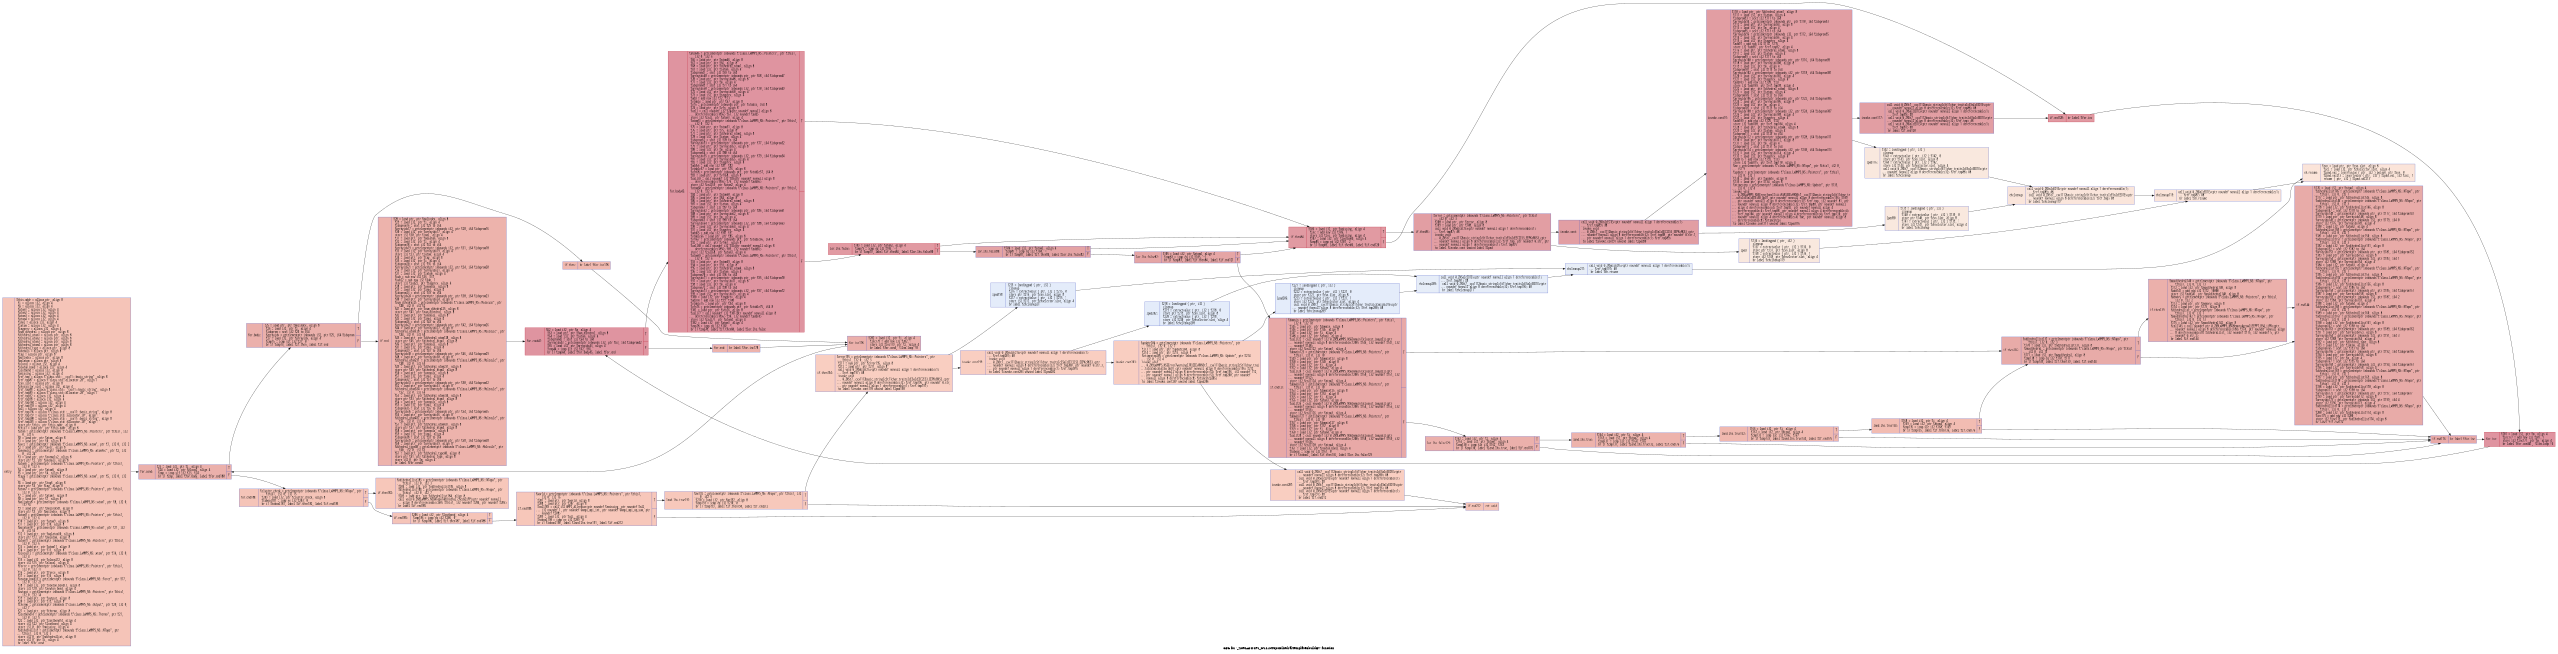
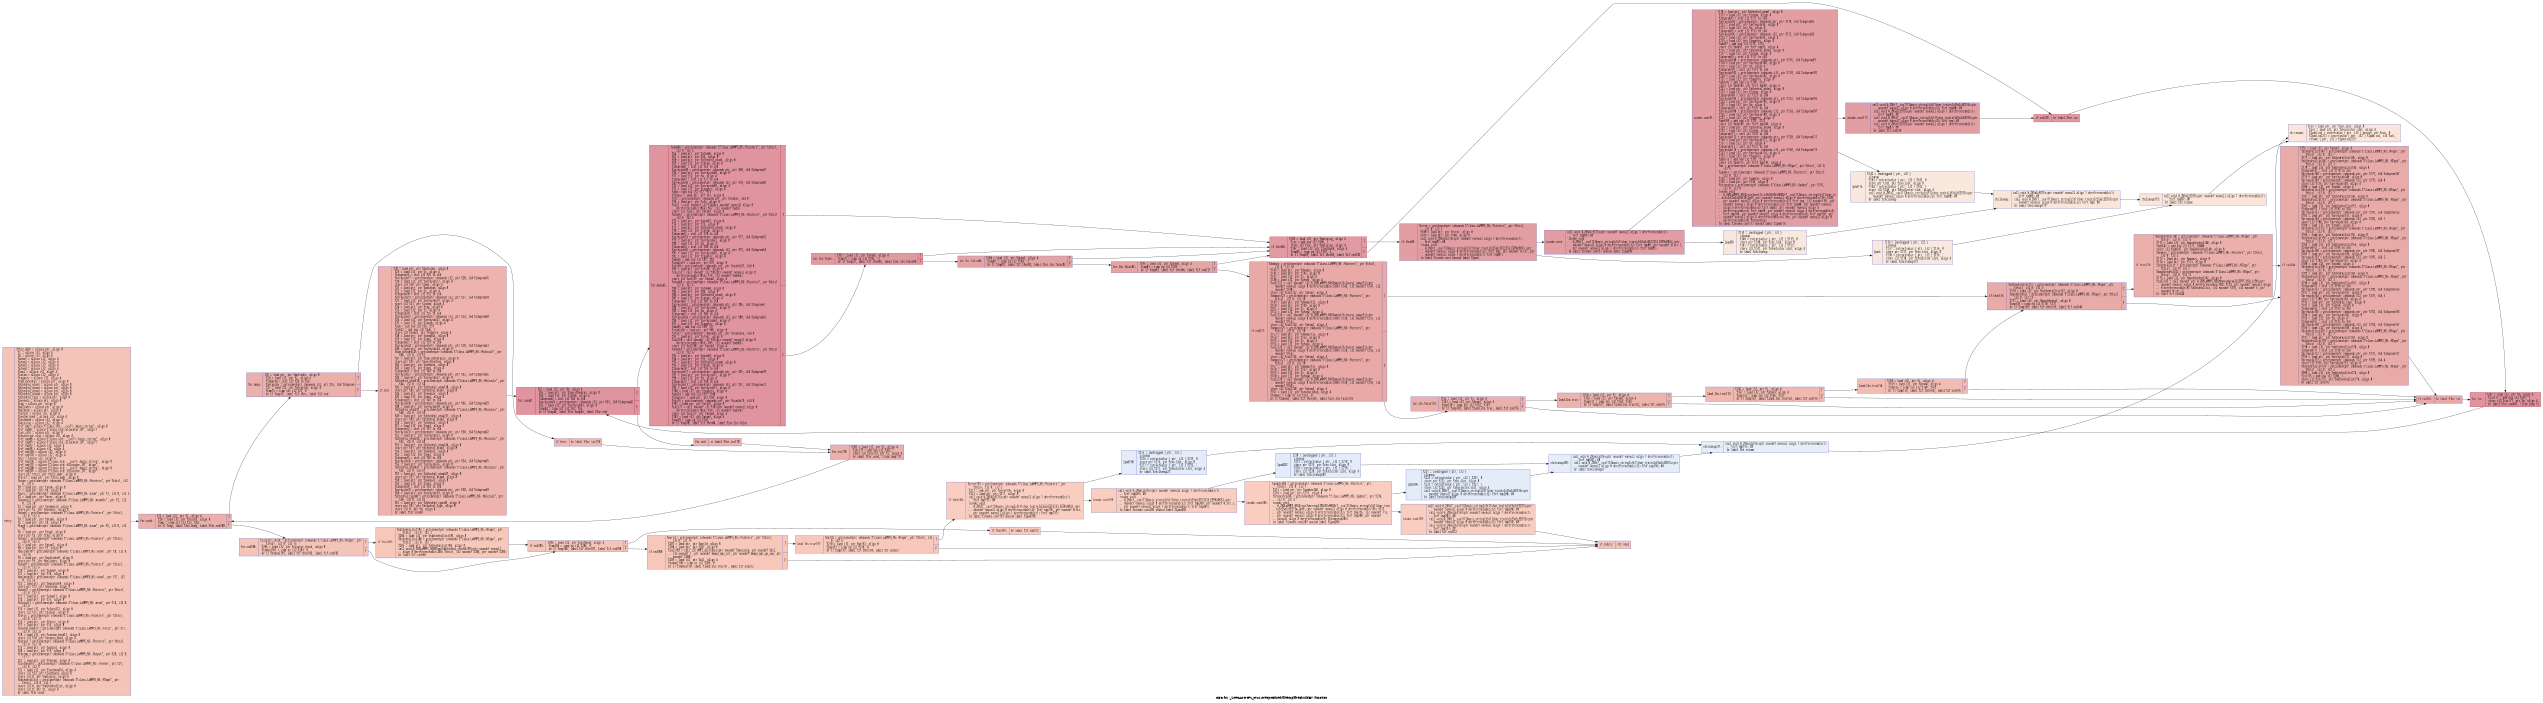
none -> (1015, 531)
none -> (517, 545)
